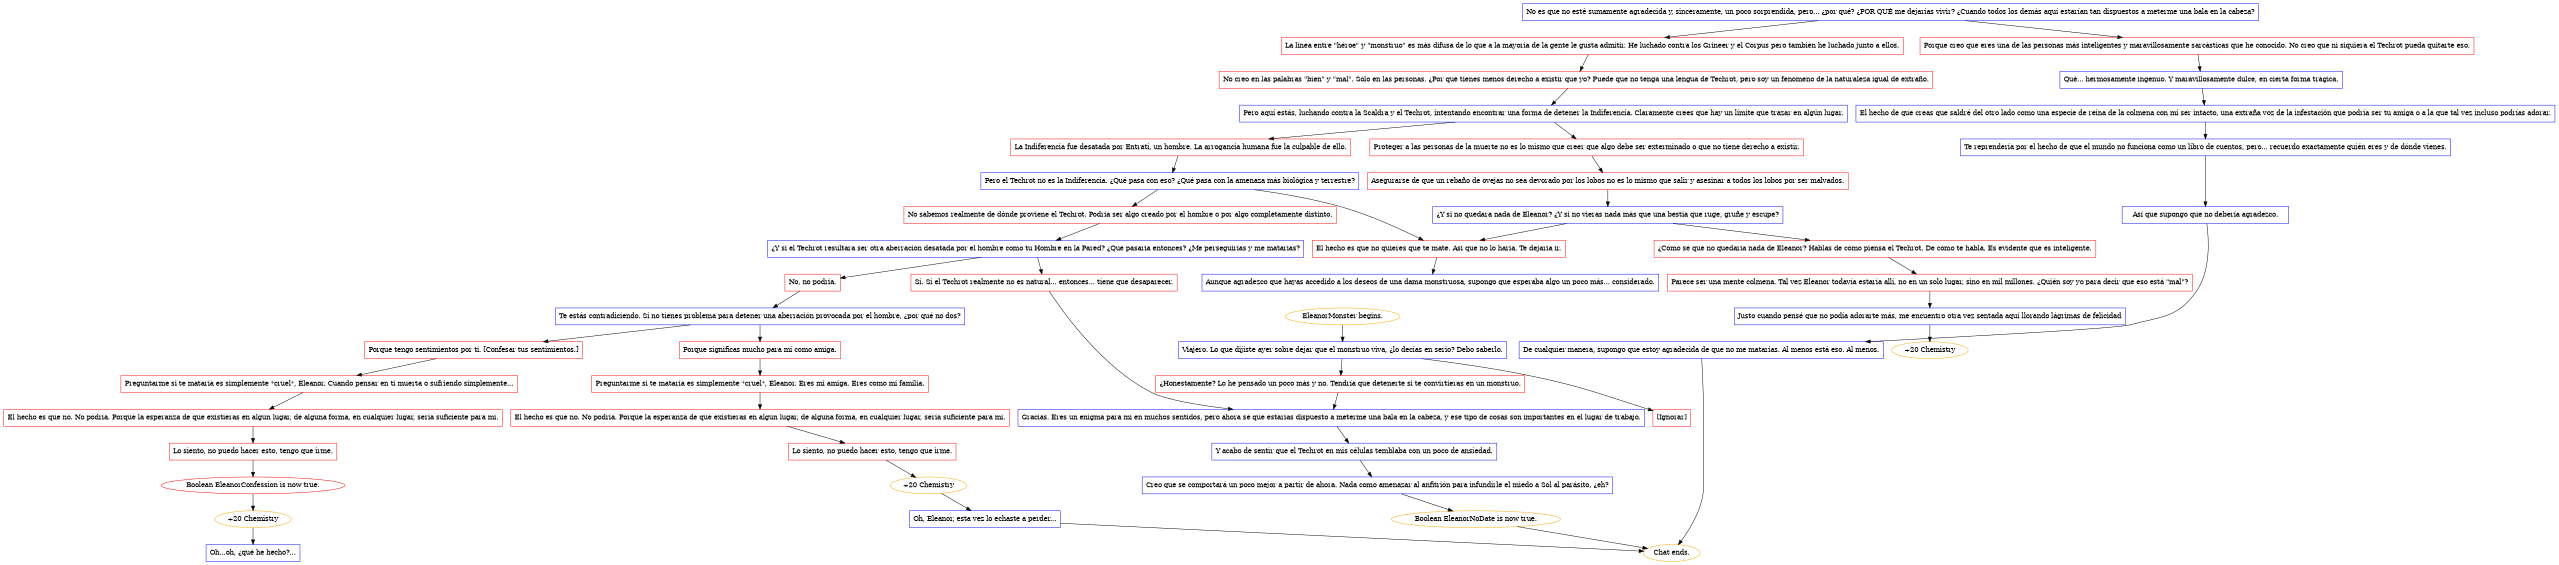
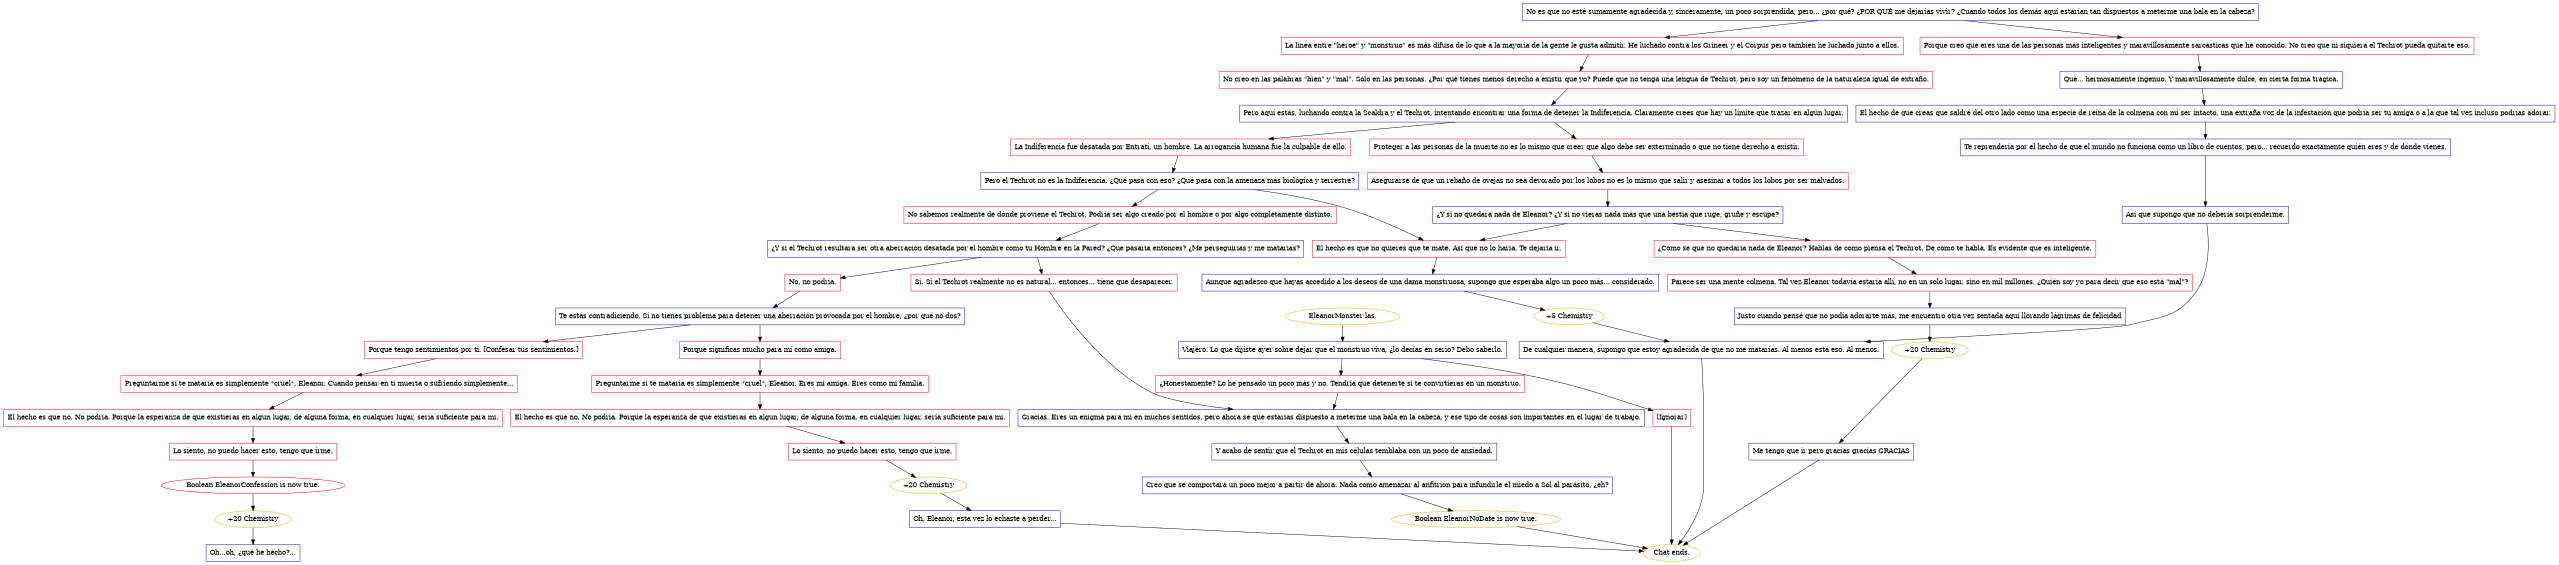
(2205, 215) -> (2205, 215)
(1343, 316) -> (1343, 316)
none -> (1569, 316)
none -> (1831, 452)
none -> (1672, 483)
